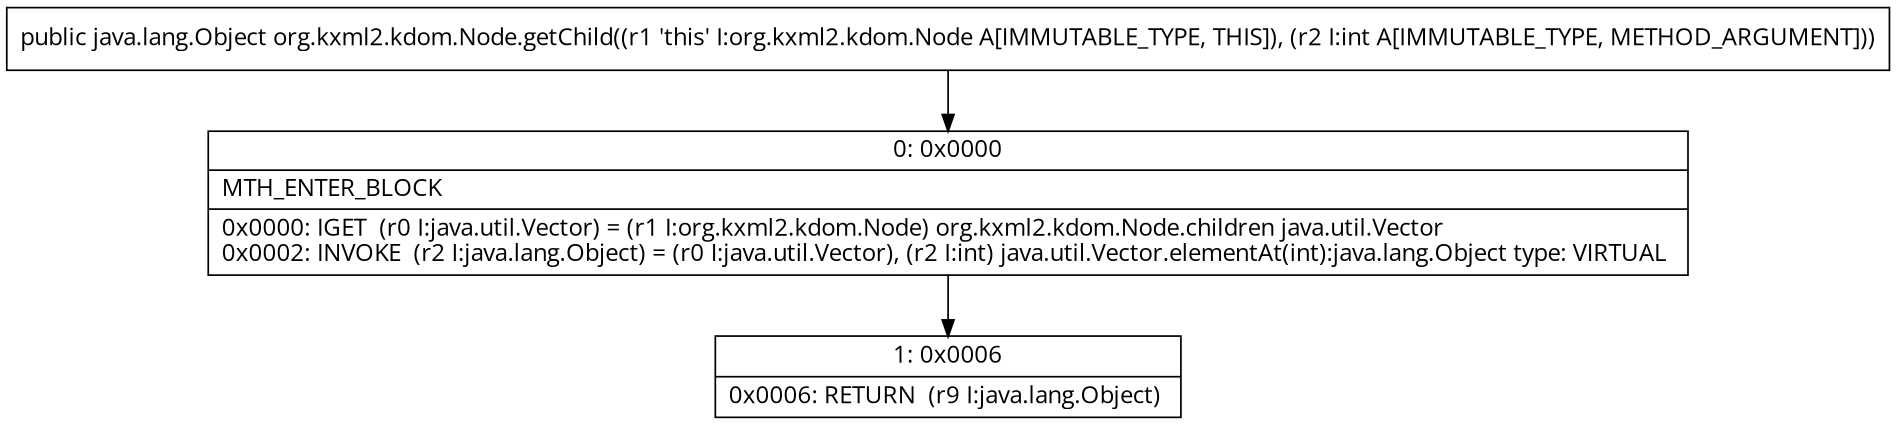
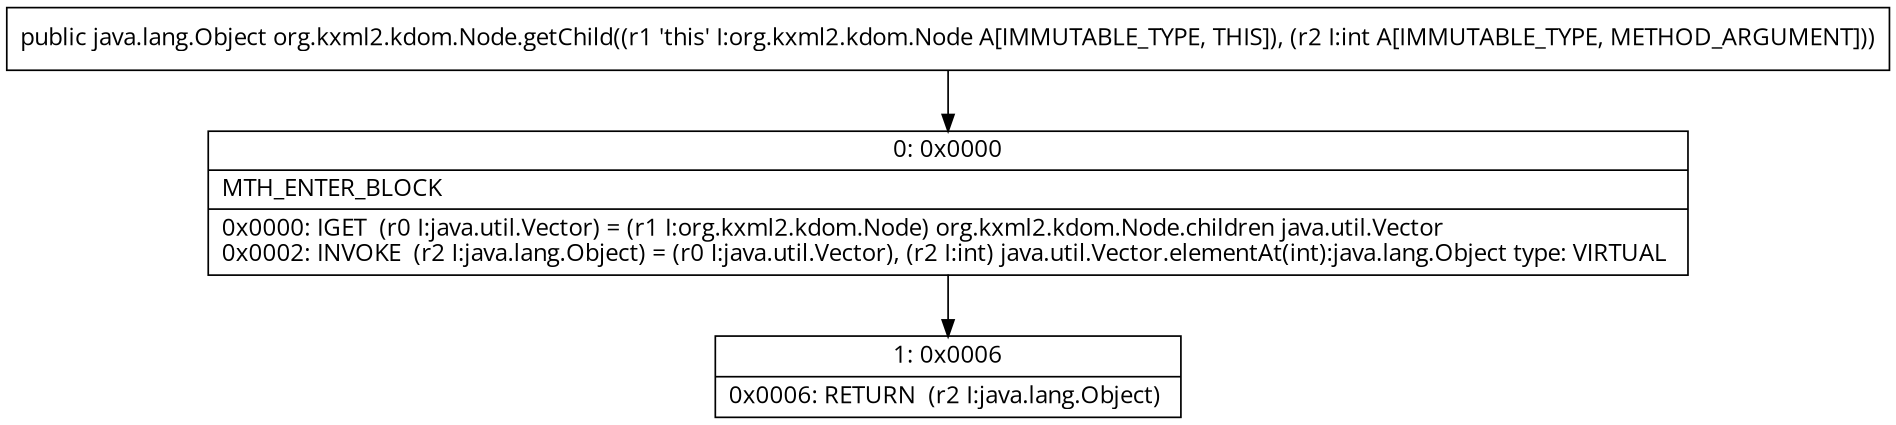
(948, 396) -> (948, 396)
